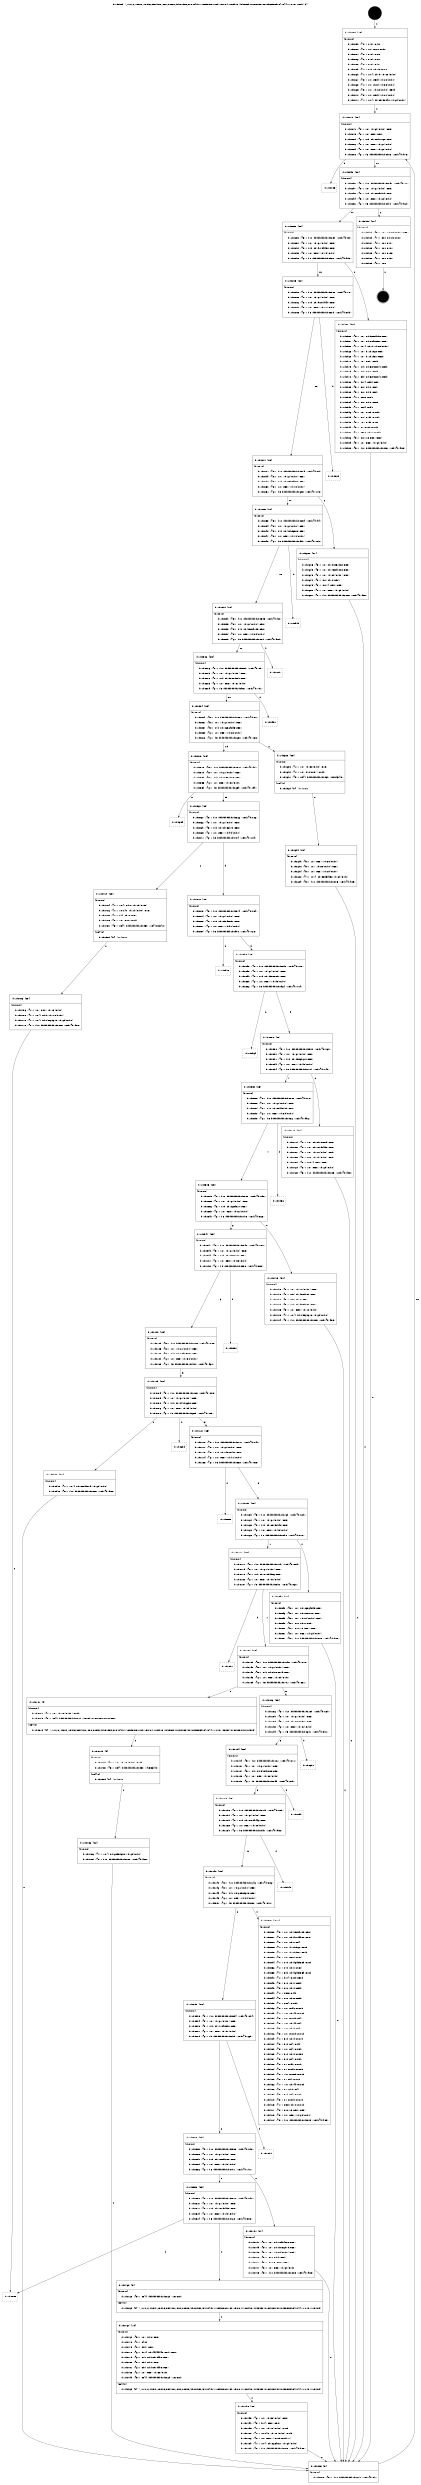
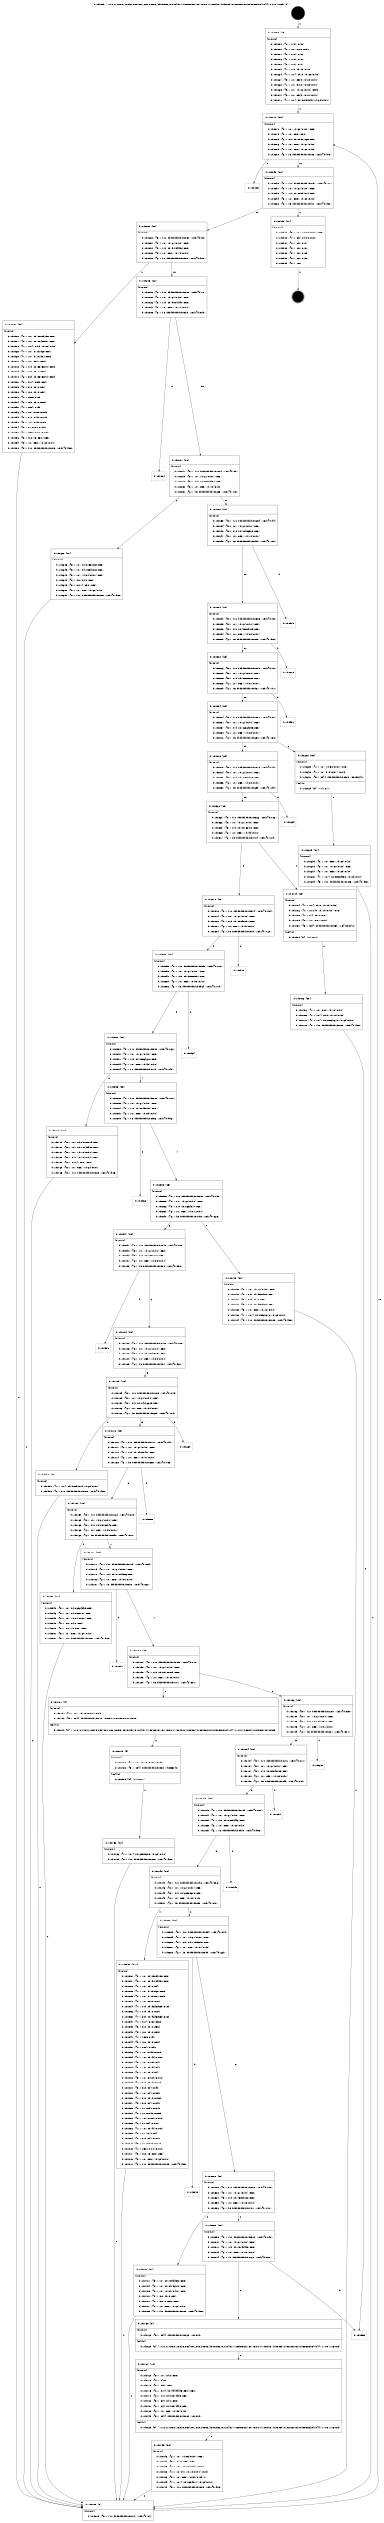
none -> (122, 2334)
